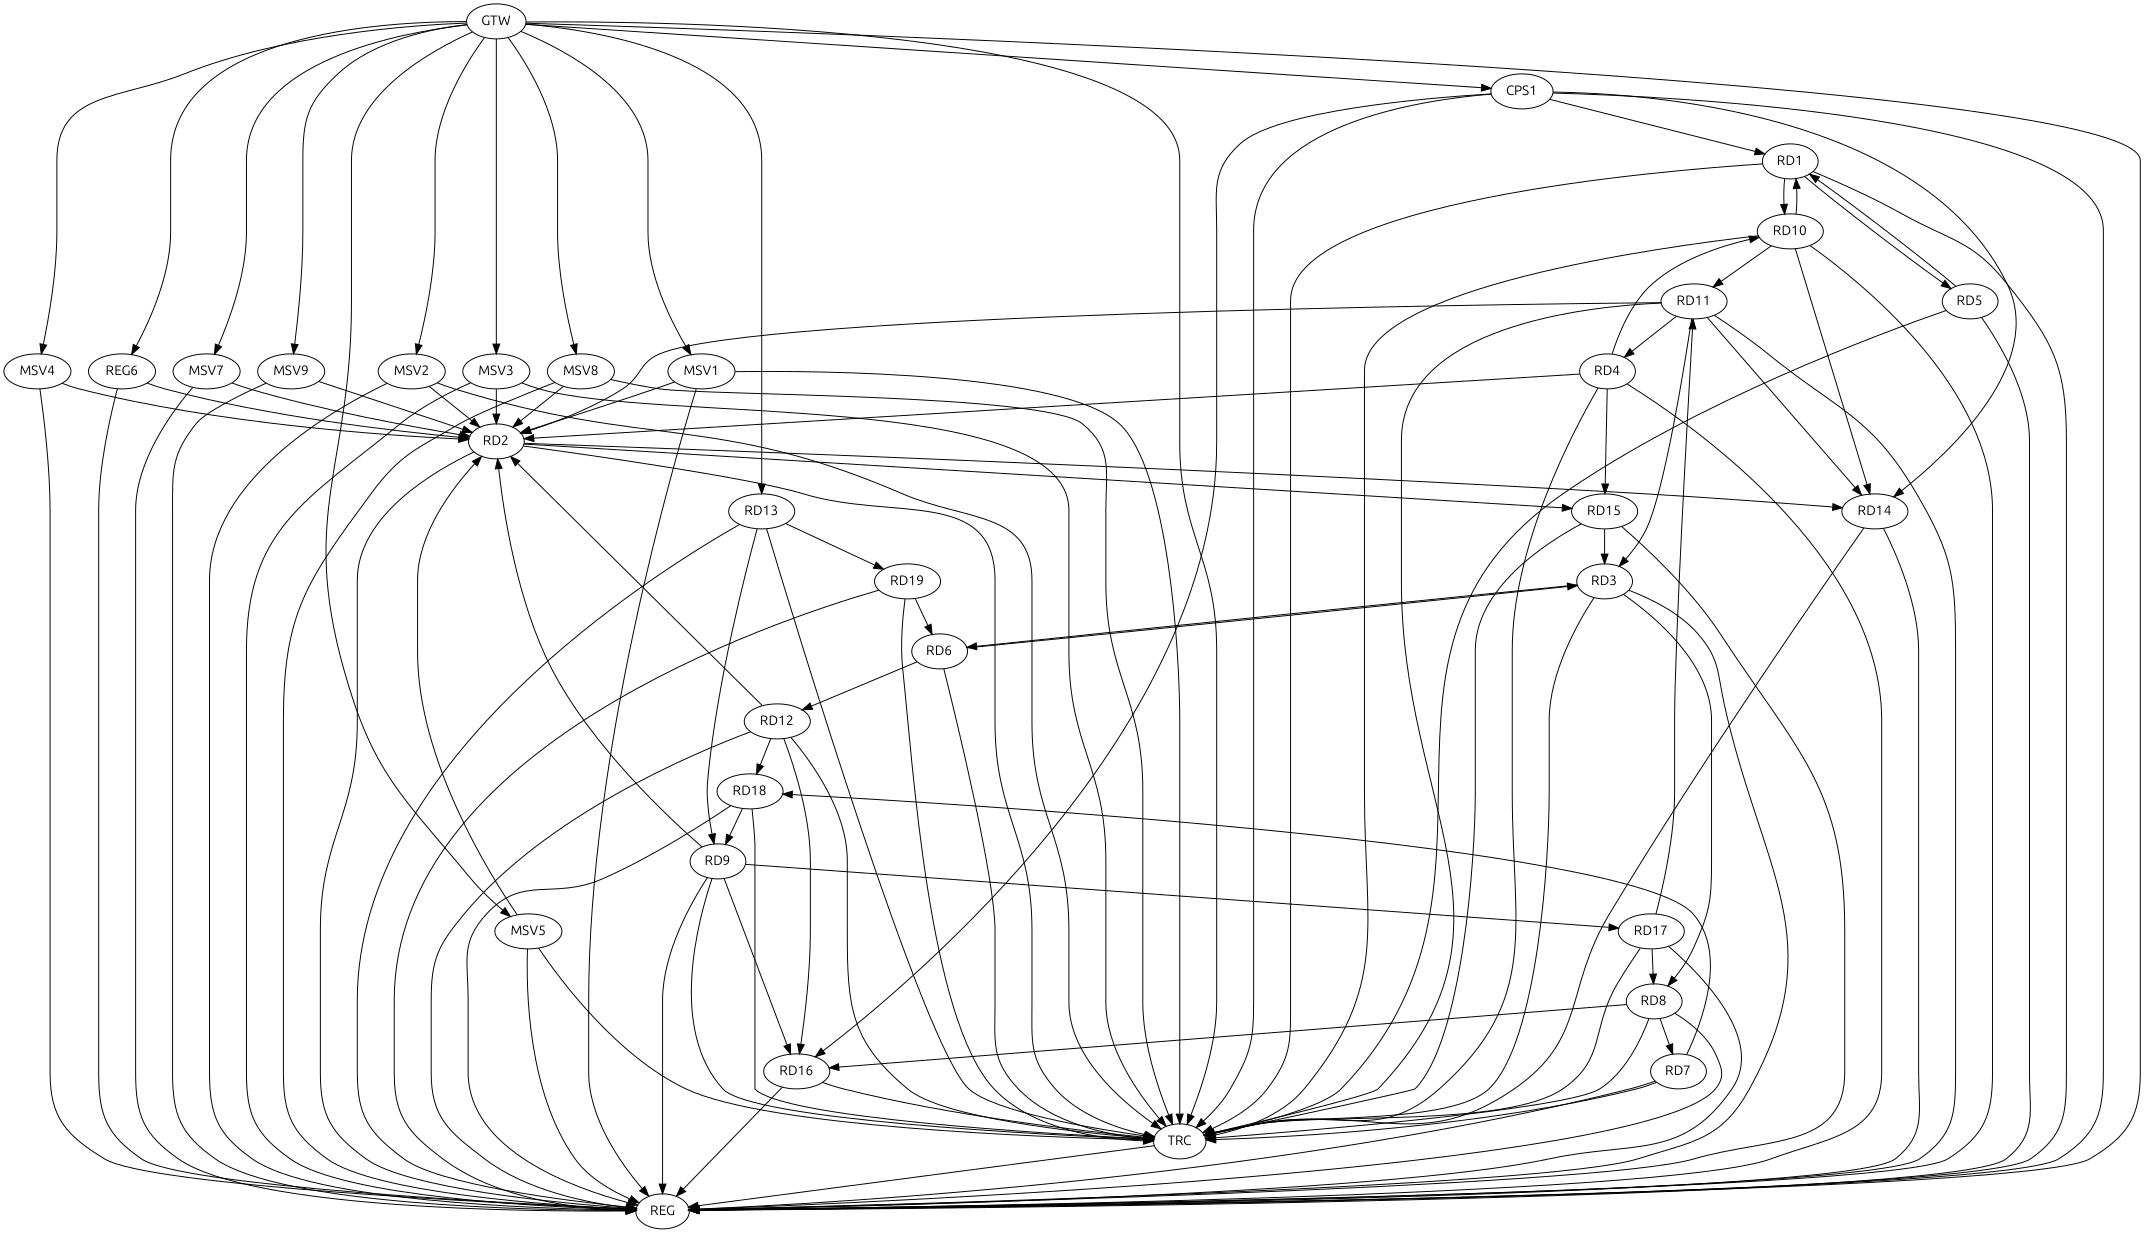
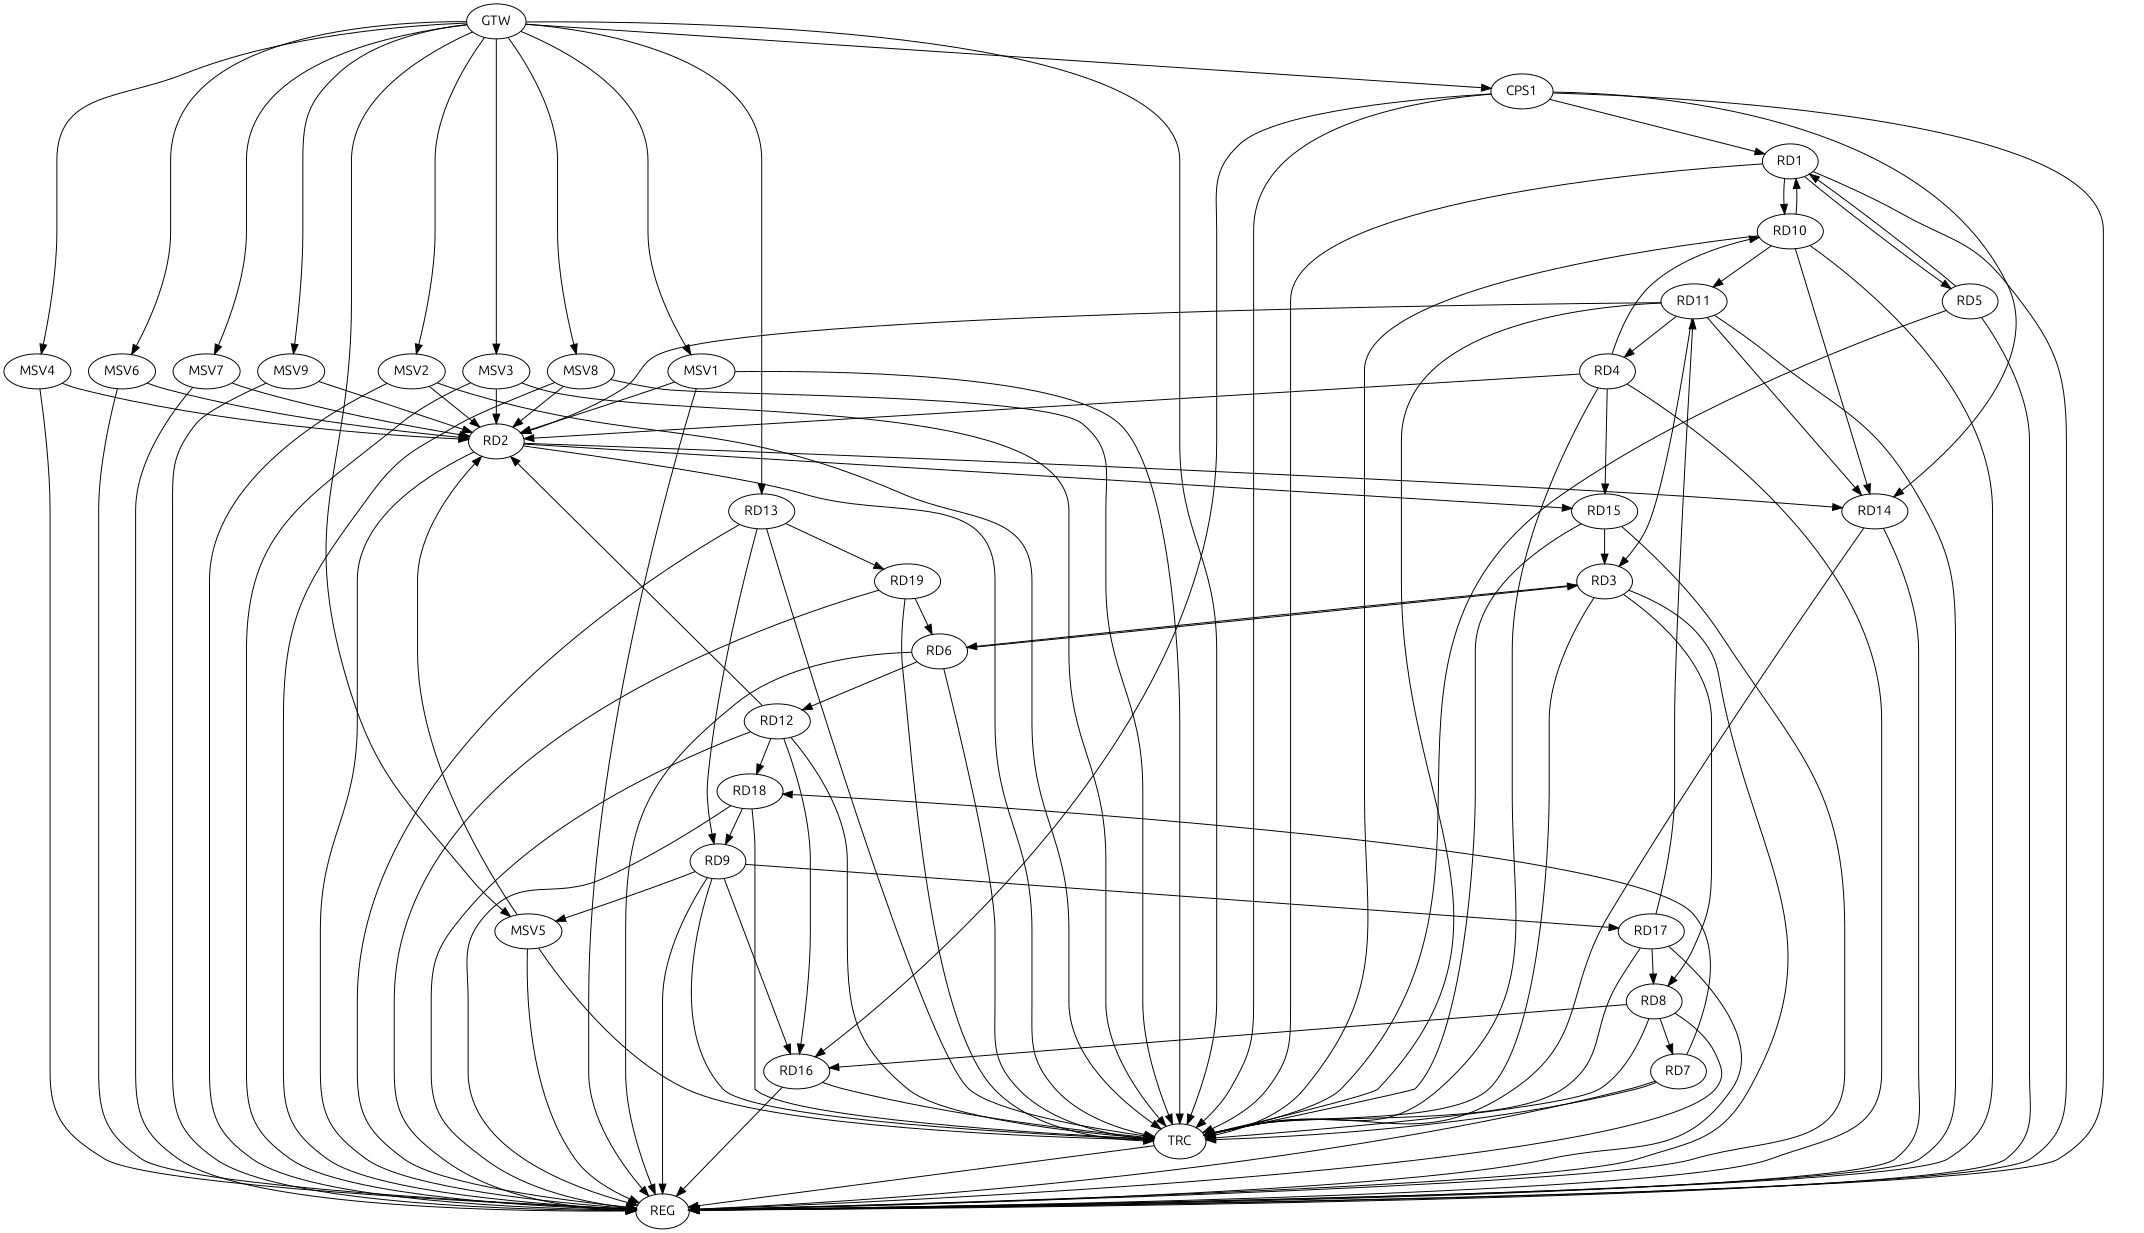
(122, 371) -> (122, 371)
(2140, 553) -> (636, 835)
(558, 680) -> (634, 894)
